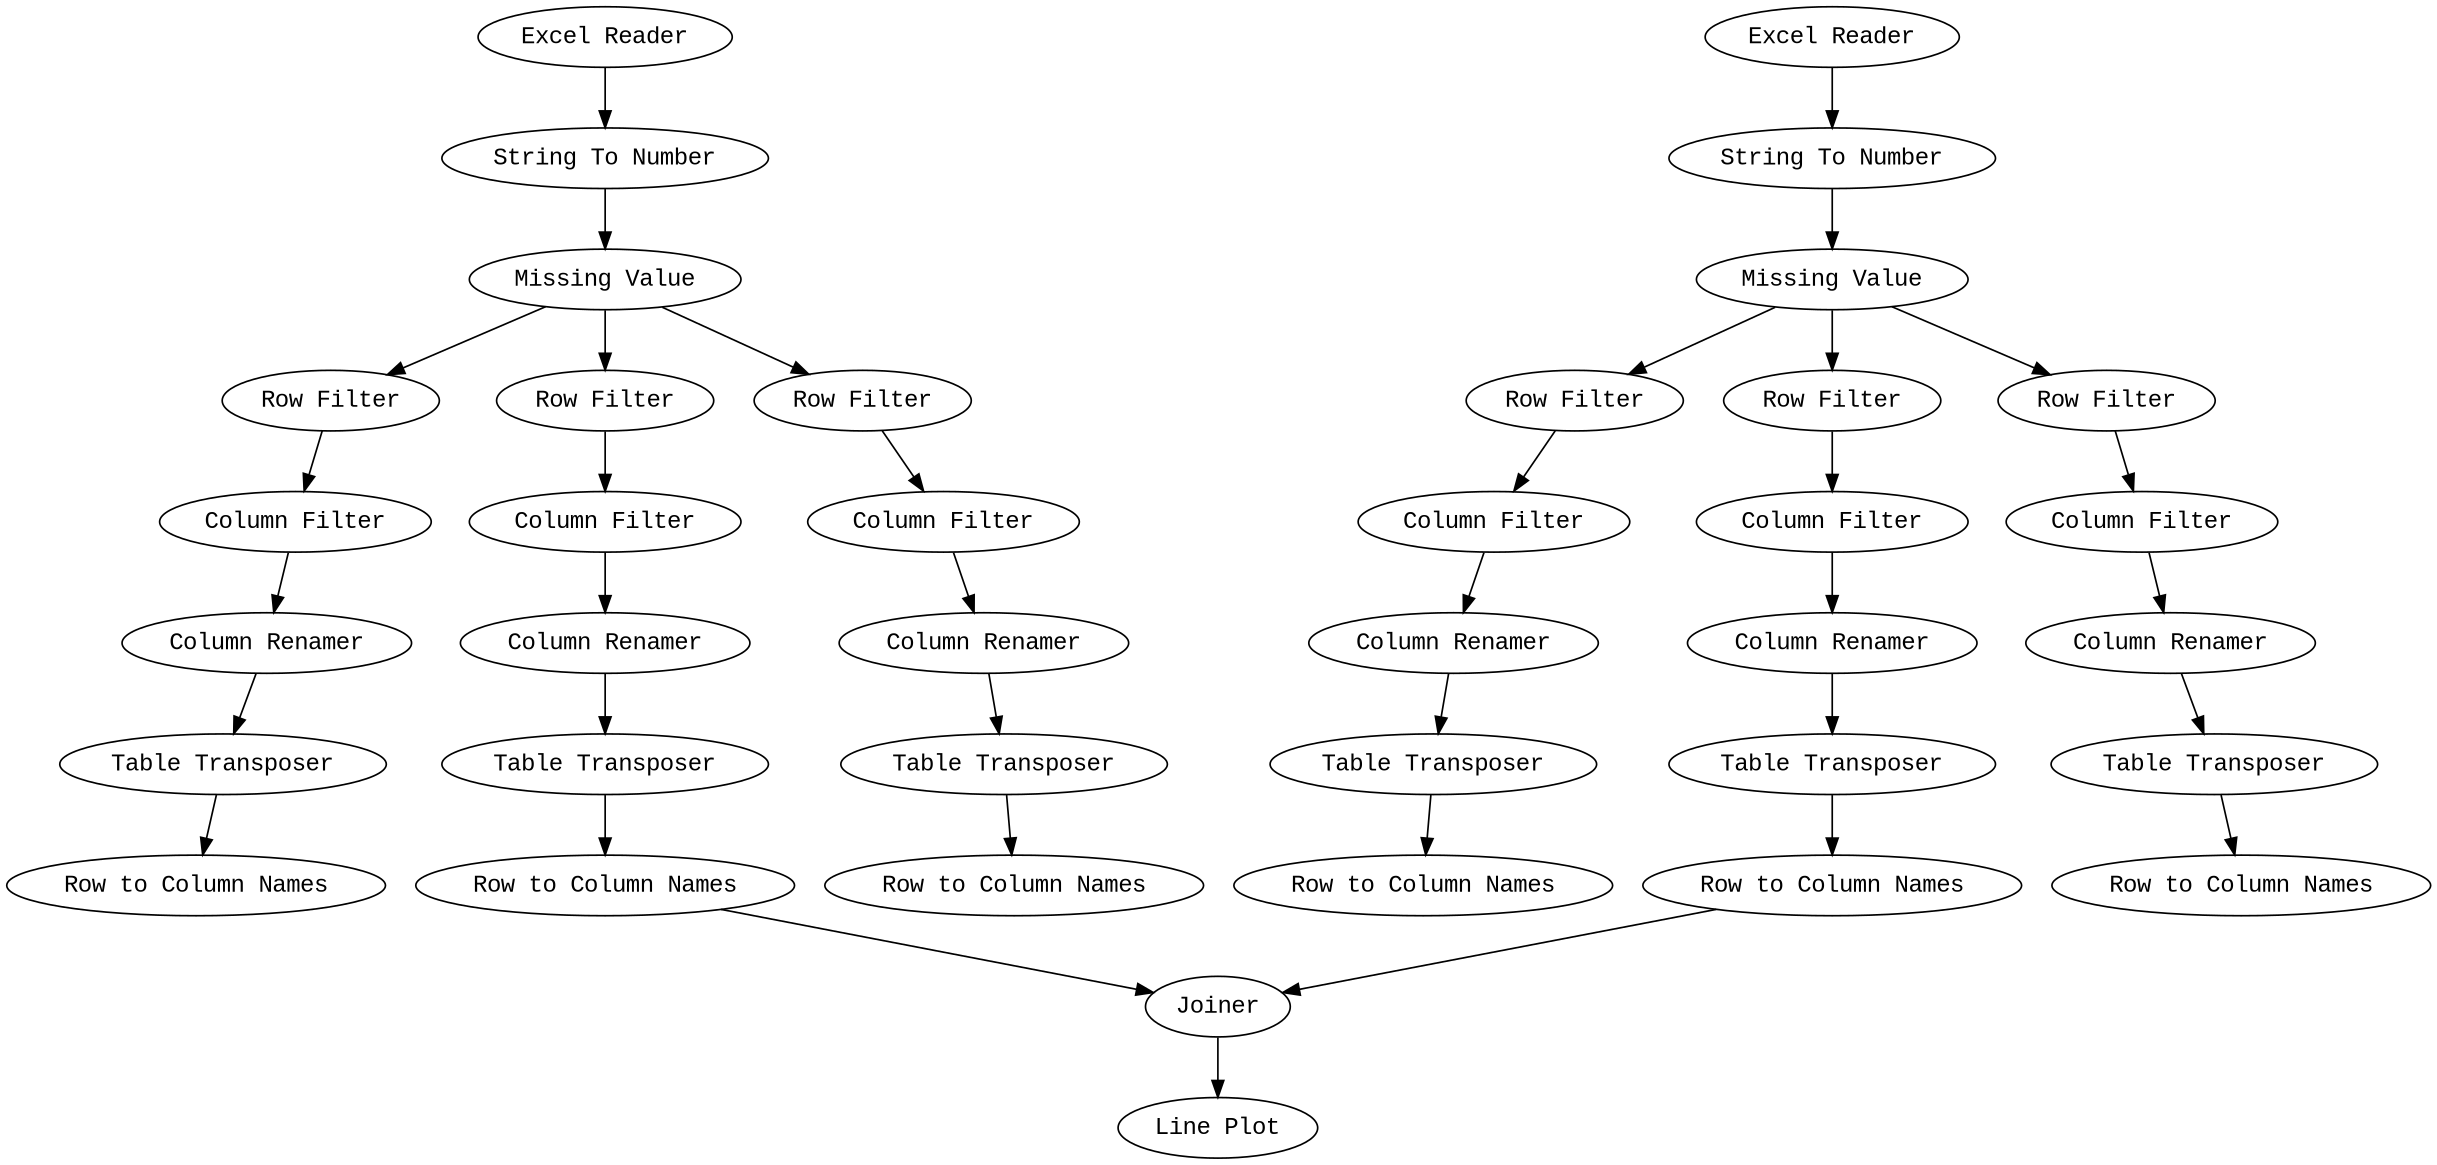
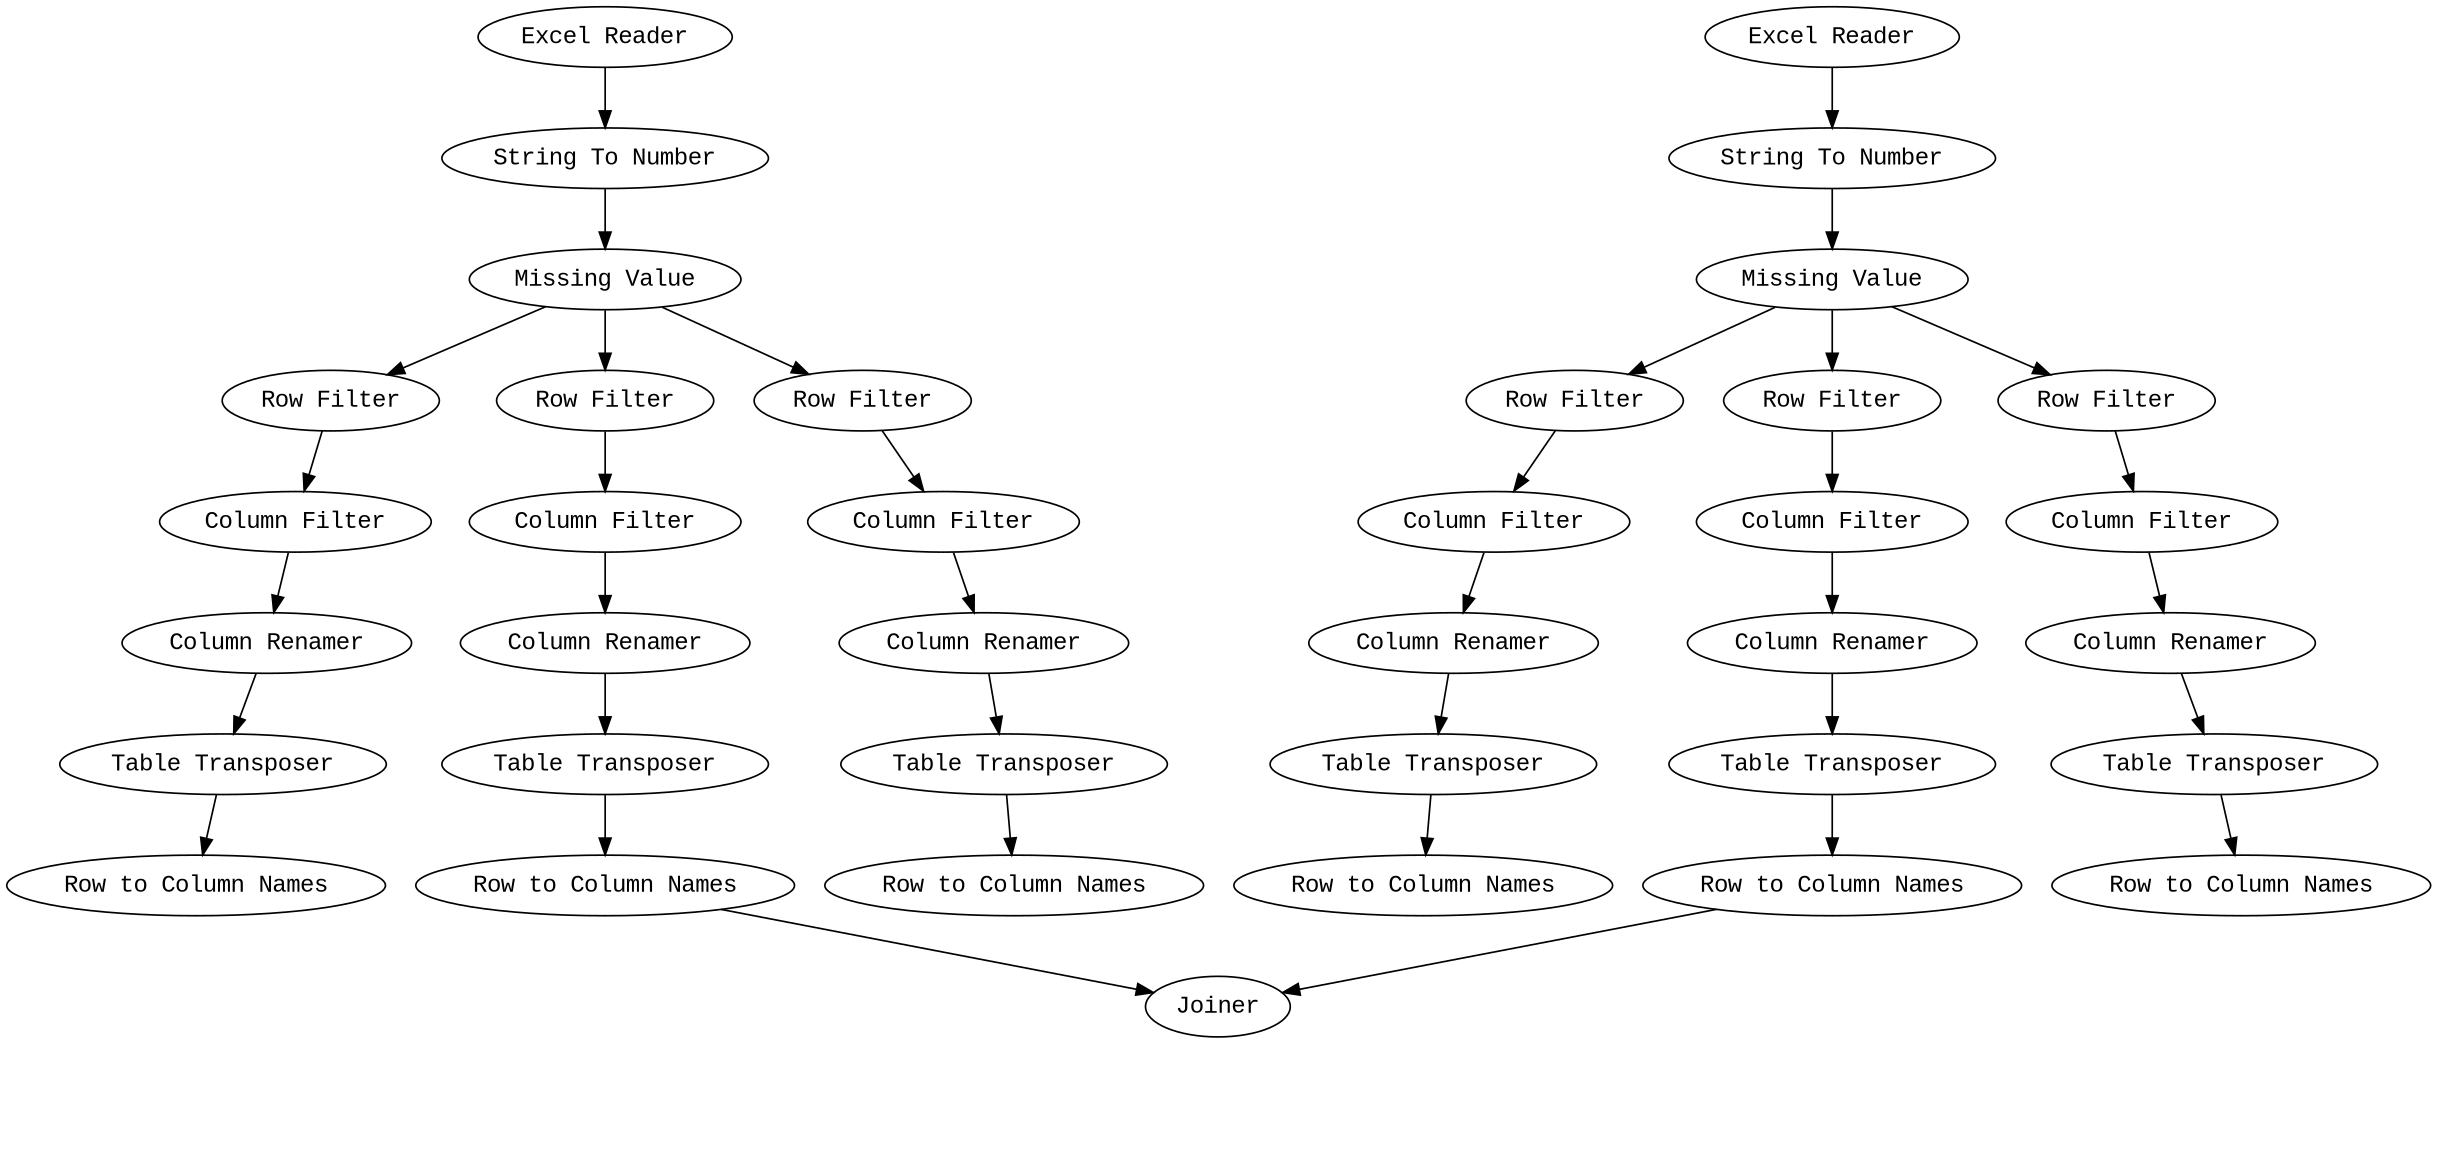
(1218, 1128) -> none
